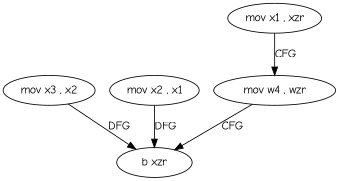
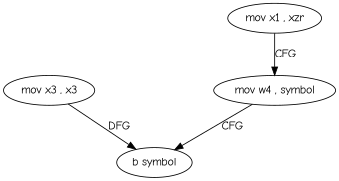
(49, 90) -> (49, 90)
(154, 90) -> none
(275, 90) -> (275, 90)
(154, 163) -> (154, 163)
